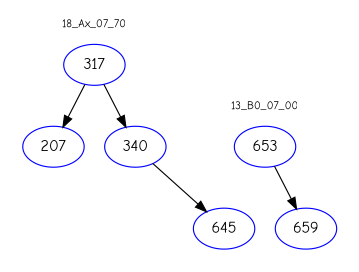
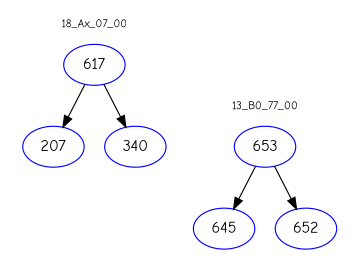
(94, 24) -> (94, 24)
(94, 65) -> (94, 65)
(265, 106) -> (265, 106)
(175, 184) -> (247, 183)
(306, 229) -> (306, 229)
